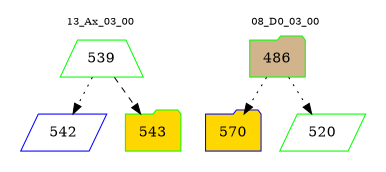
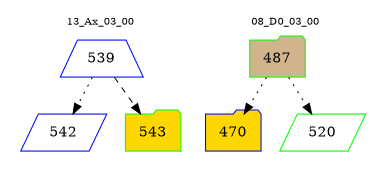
(102, 59) -> (102, 59)
(278, 59) -> (278, 59)
(233, 133) -> (233, 133)
